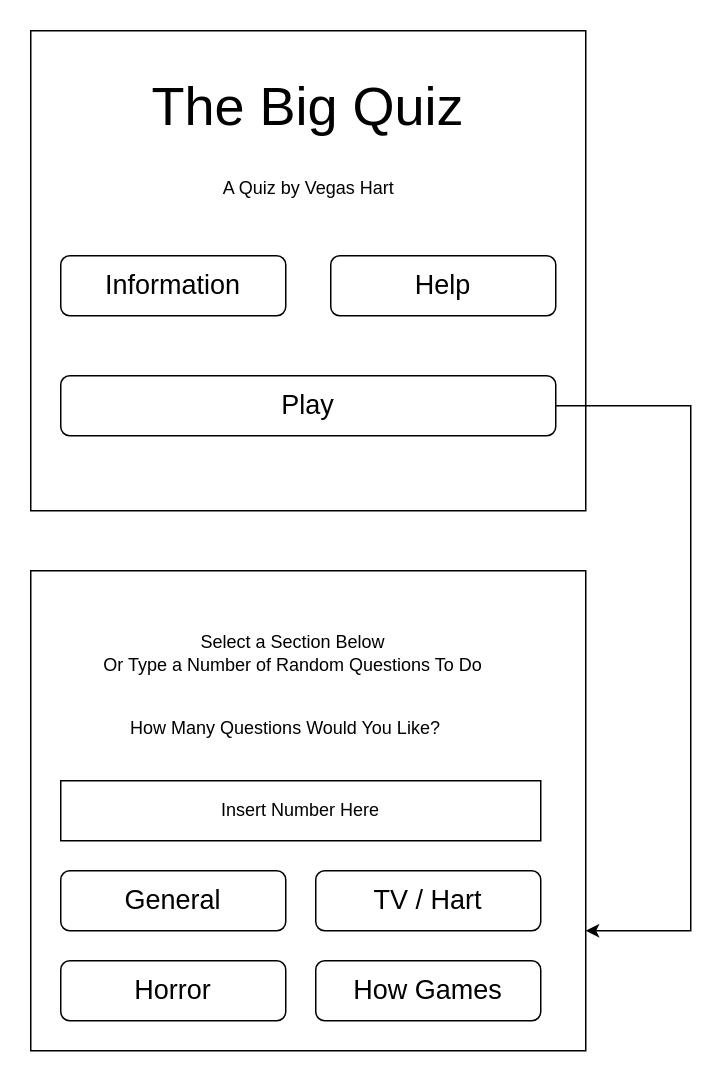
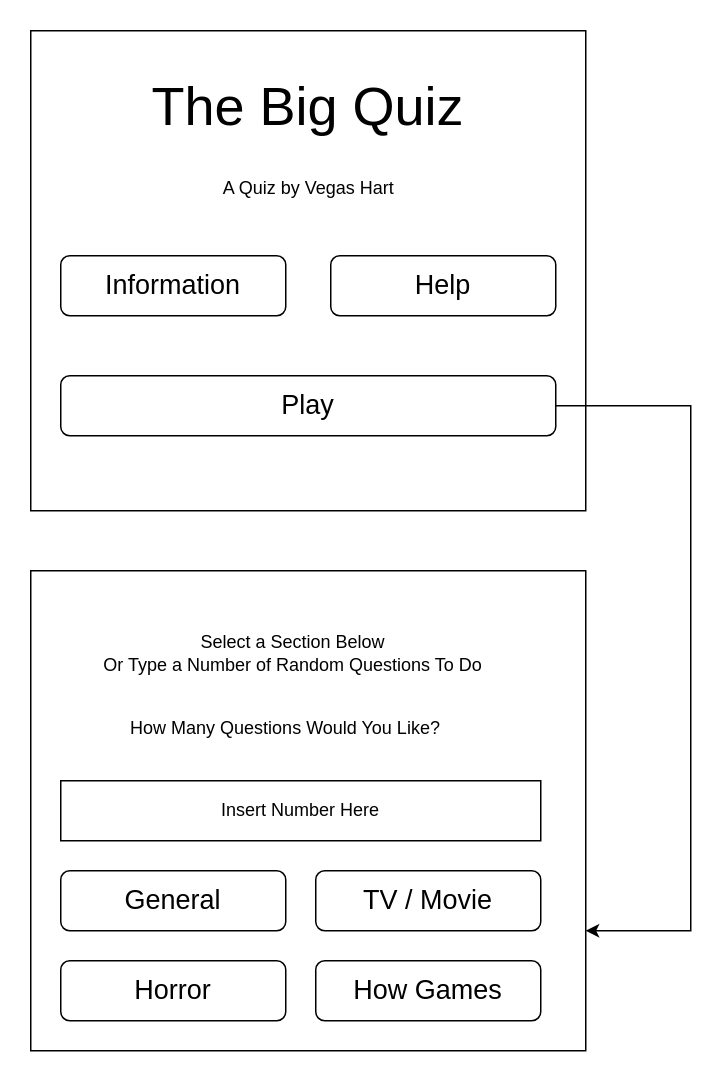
(428, 901) -> (428, 901)
